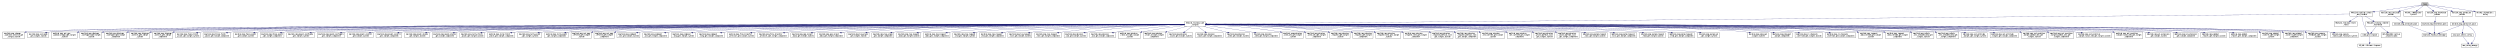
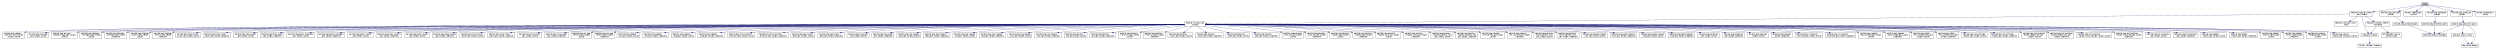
none -> (1734, 35)
